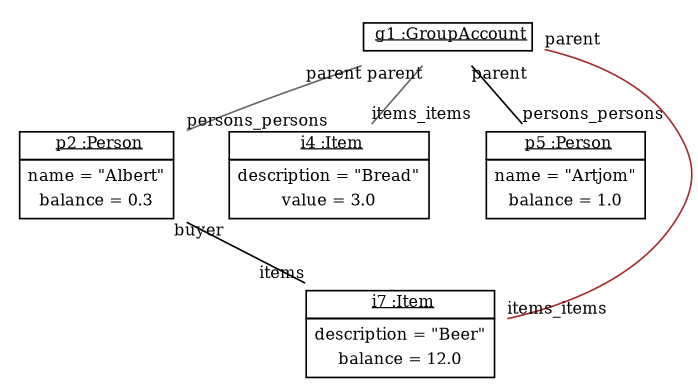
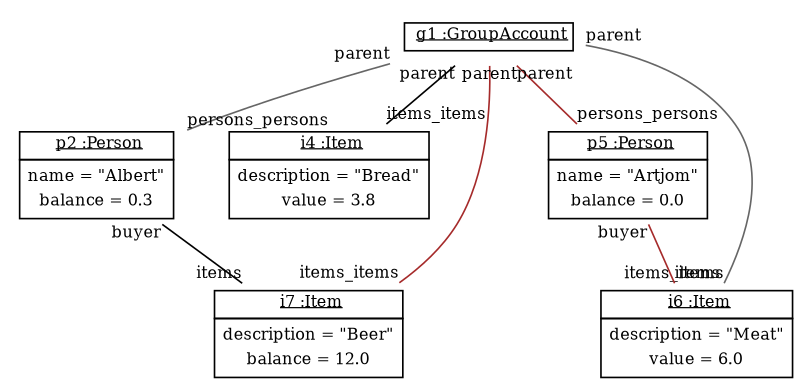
(397, 95) -> (421, 95)
(497, 95) -> (547, 95)
(329, 201) -> (329, 201)
(566, 201) -> (628, 201)
none -> (696, 333)
